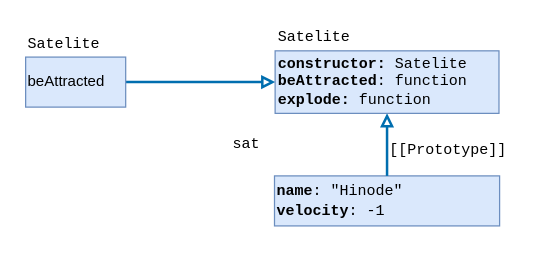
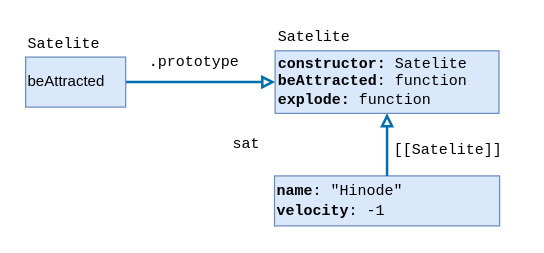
none -> (194, 63)
(448, 151) -> (448, 151)
